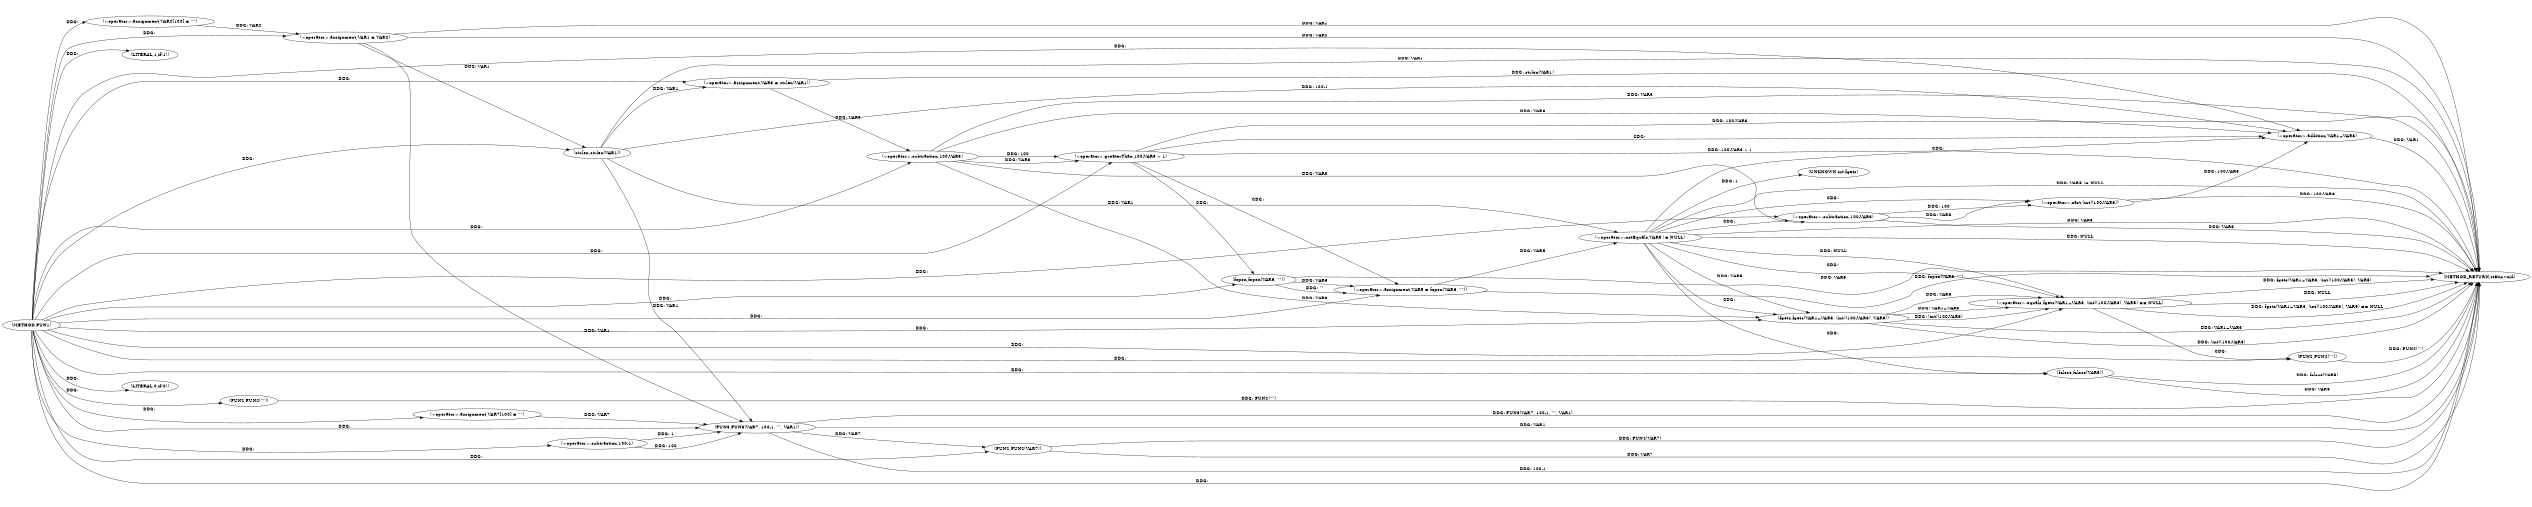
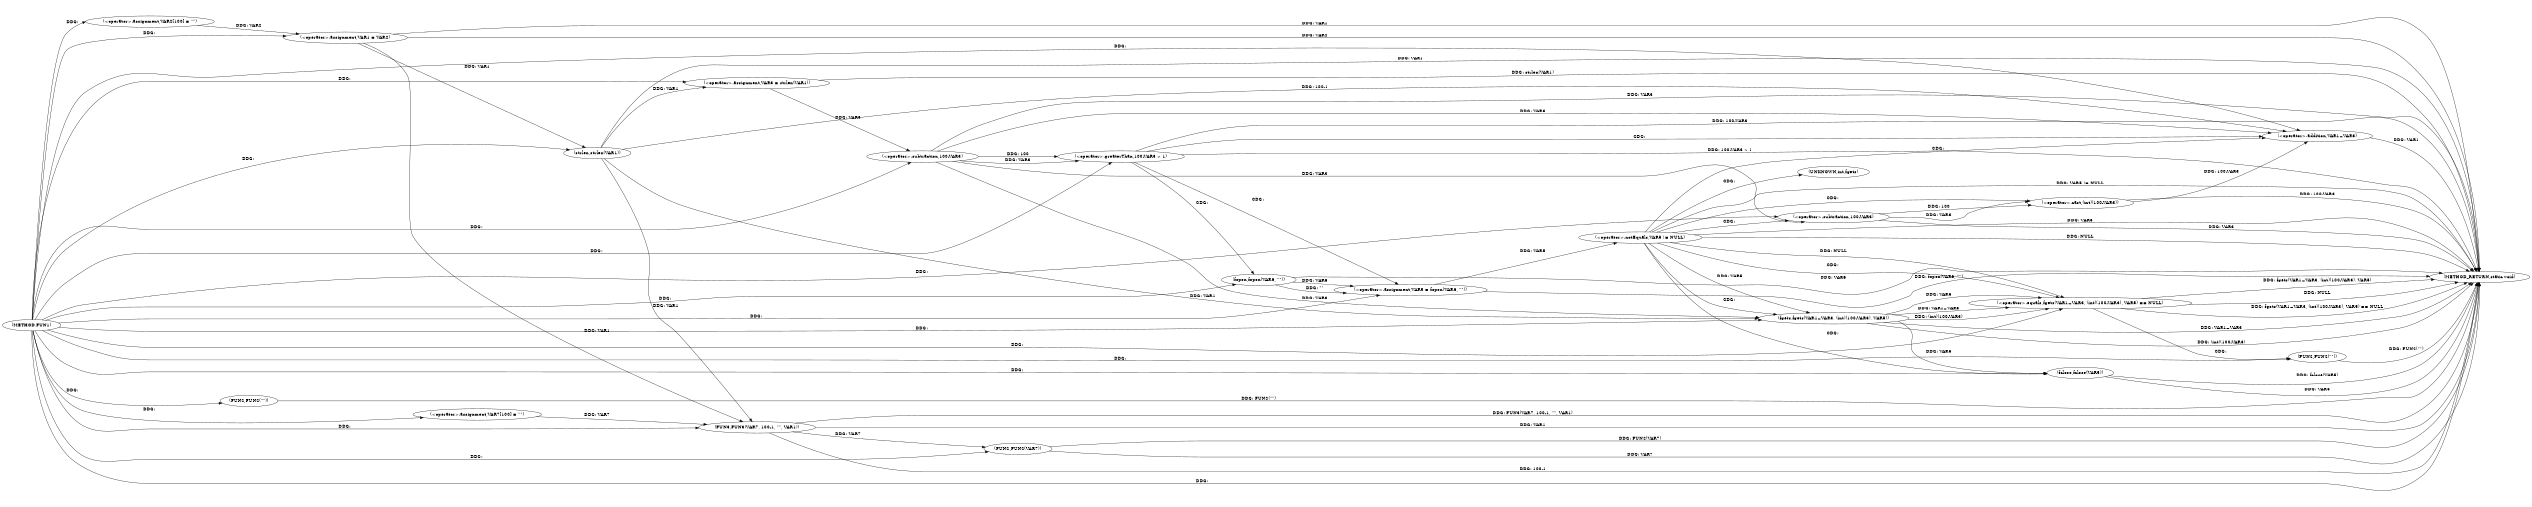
(150, 55) -> none
(1730, 181) -> (1730, 181)
(1108, 205) -> (1140, 292)
none -> (1958, 368)
(150, 386) -> none
(597, 443) -> none
